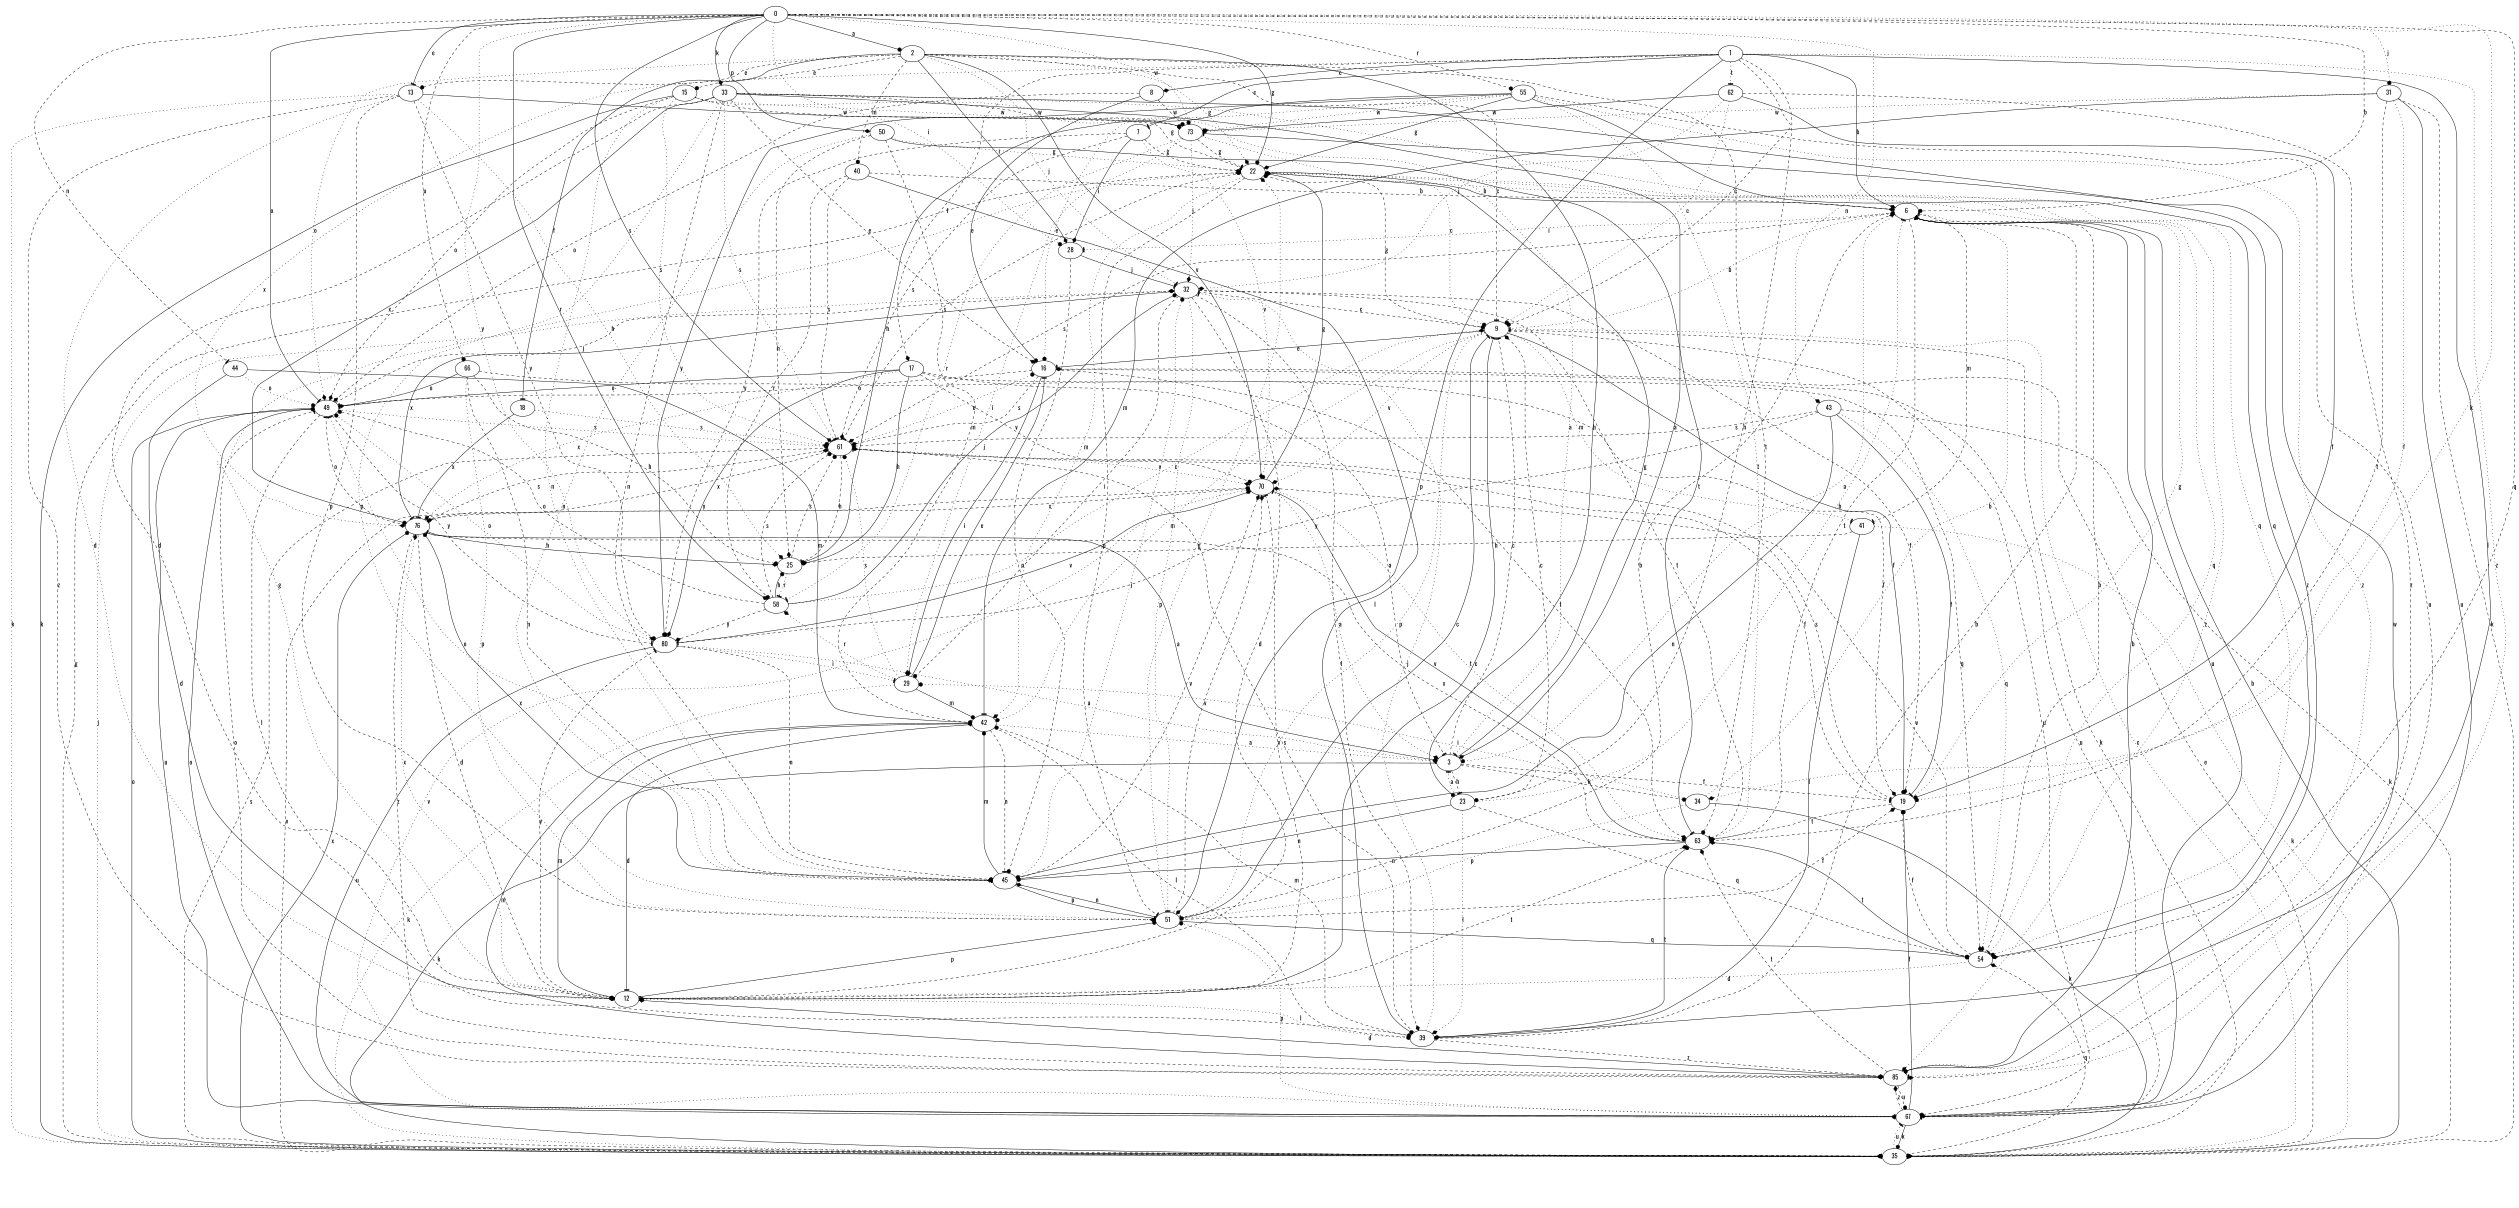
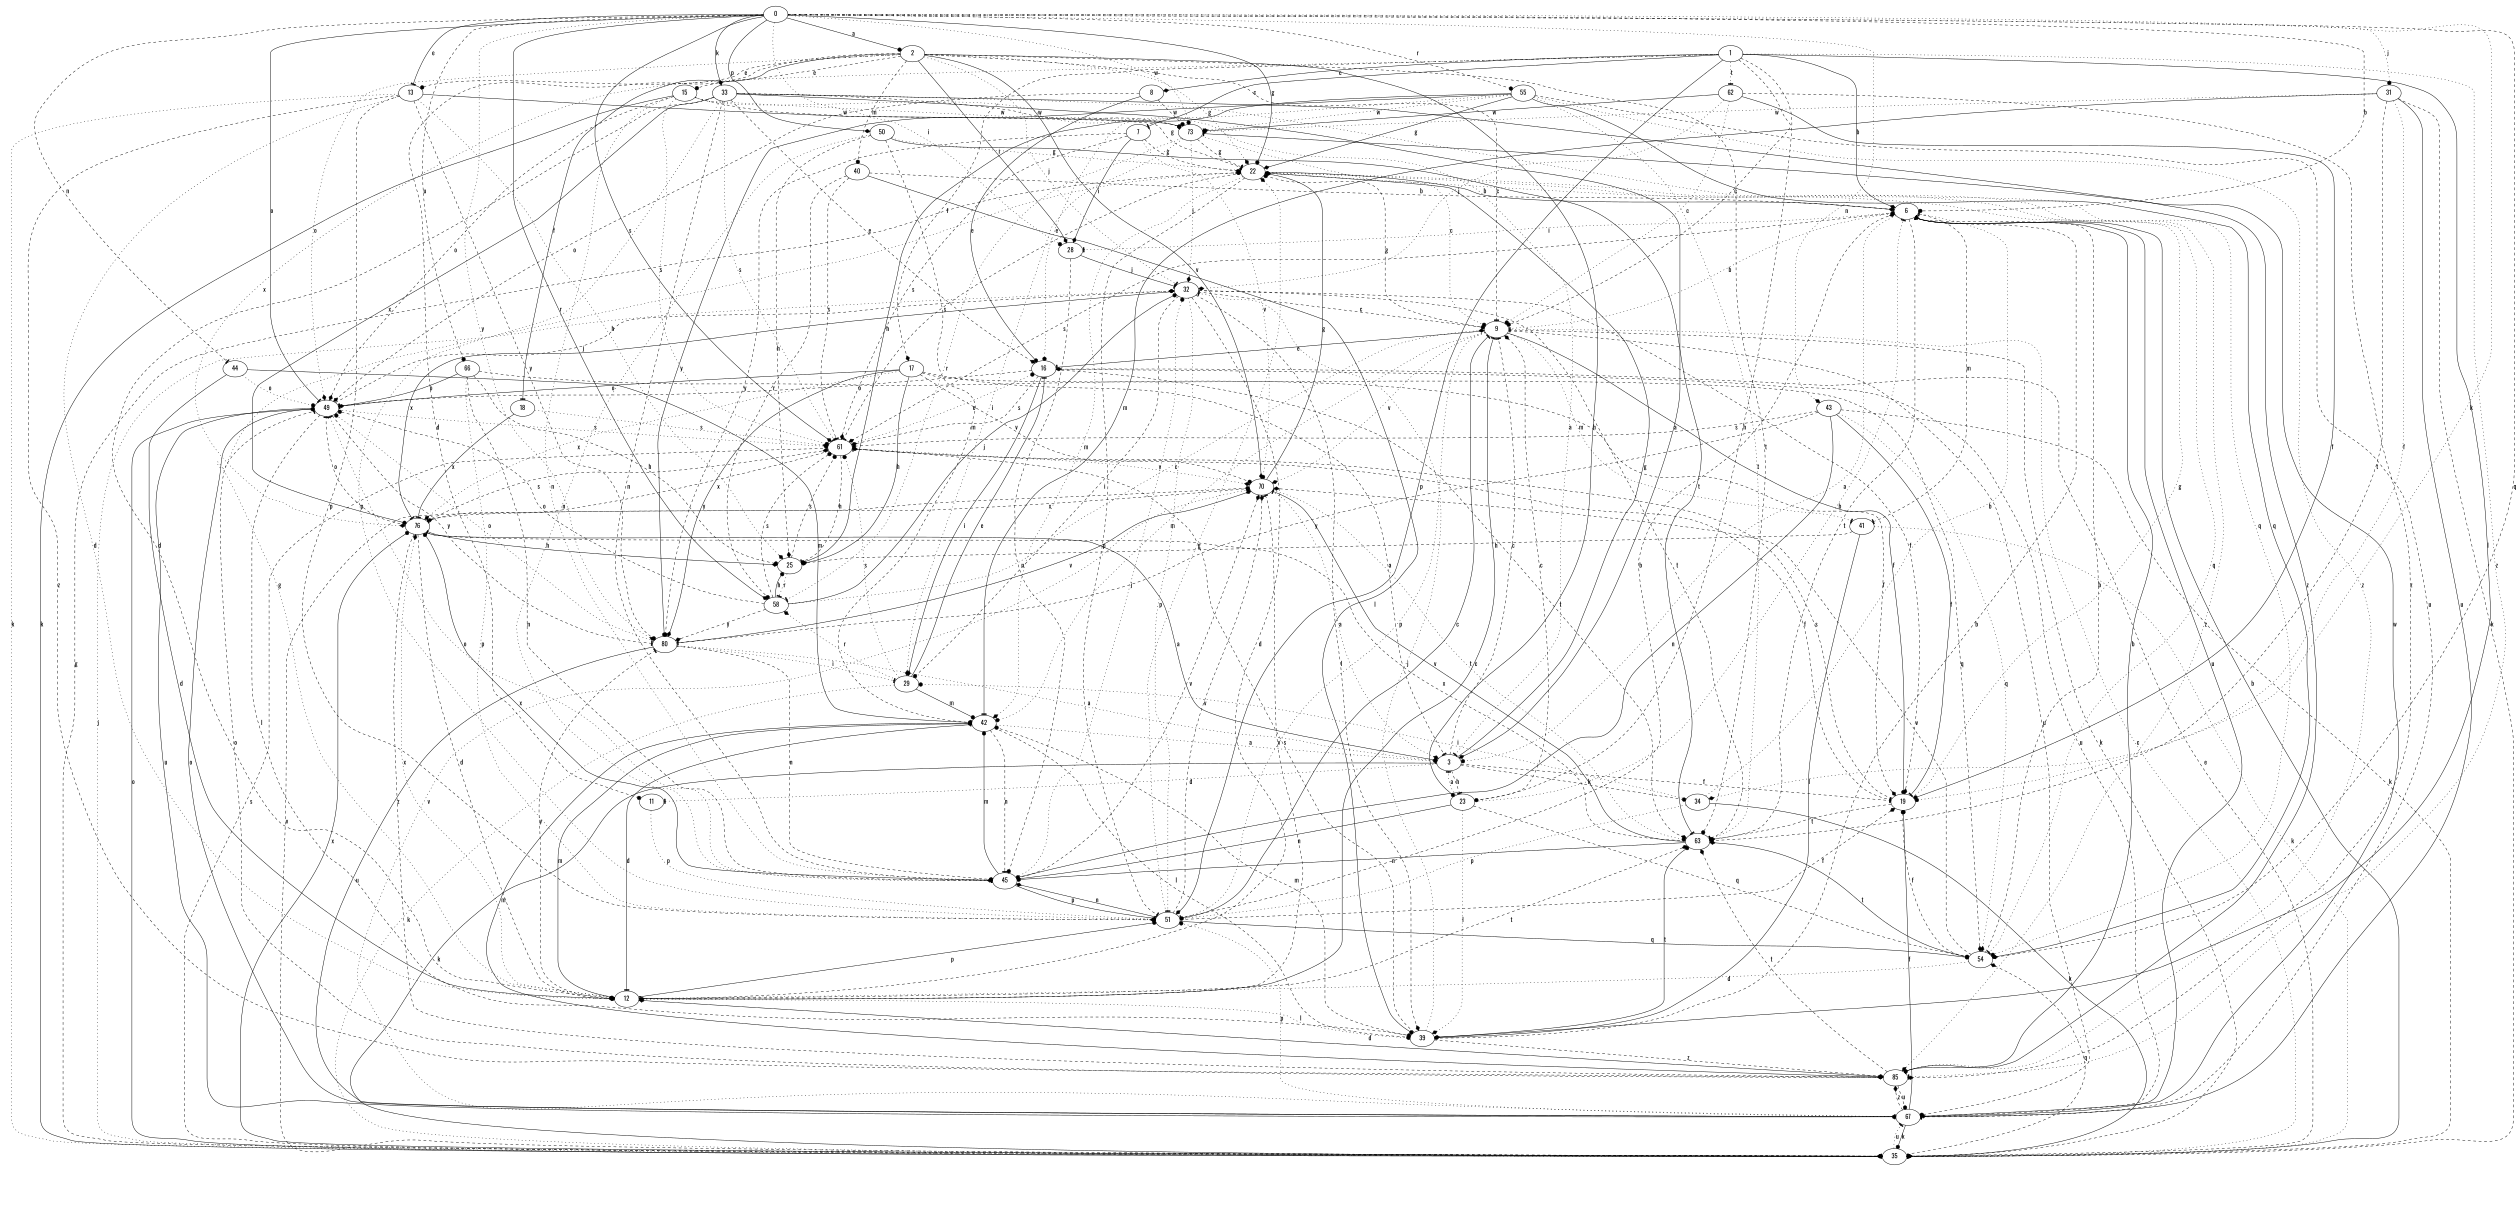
none -> (652, 802)
